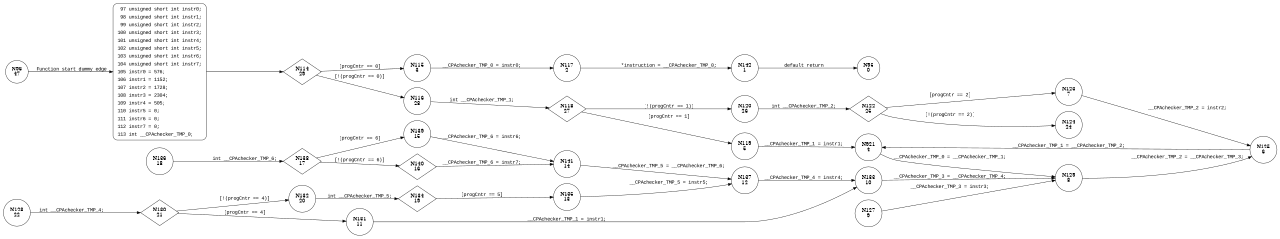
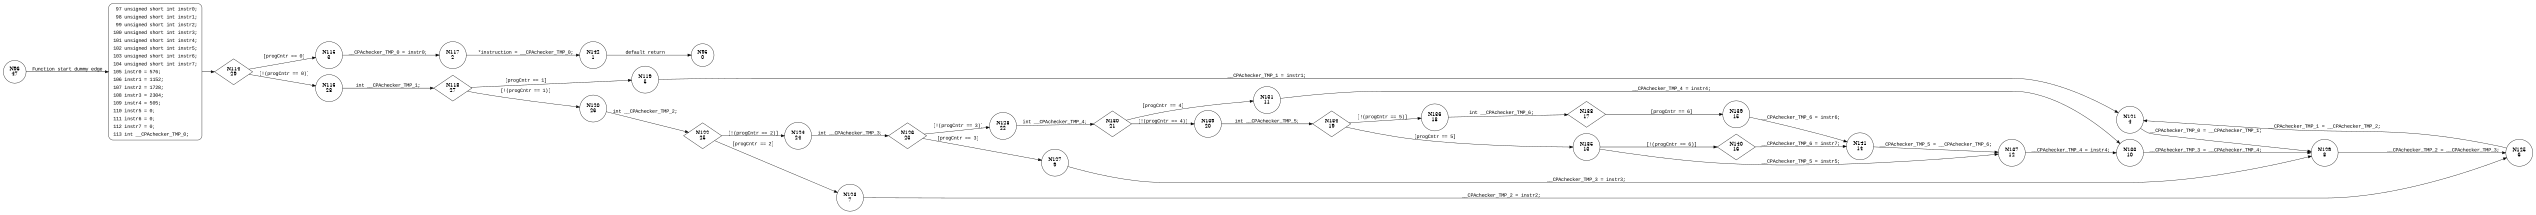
none -> (1383, 121)
none -> (908, 136)
(869, 147) -> (2130, 120)
(358, 164) -> (1657, 147)
(302, 199) -> (1208, 124)
(567, 219) -> (1672, 89)
